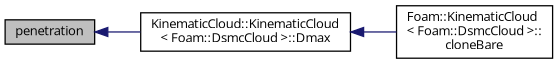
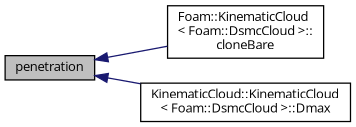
(380, 32) -> (138, 52)
